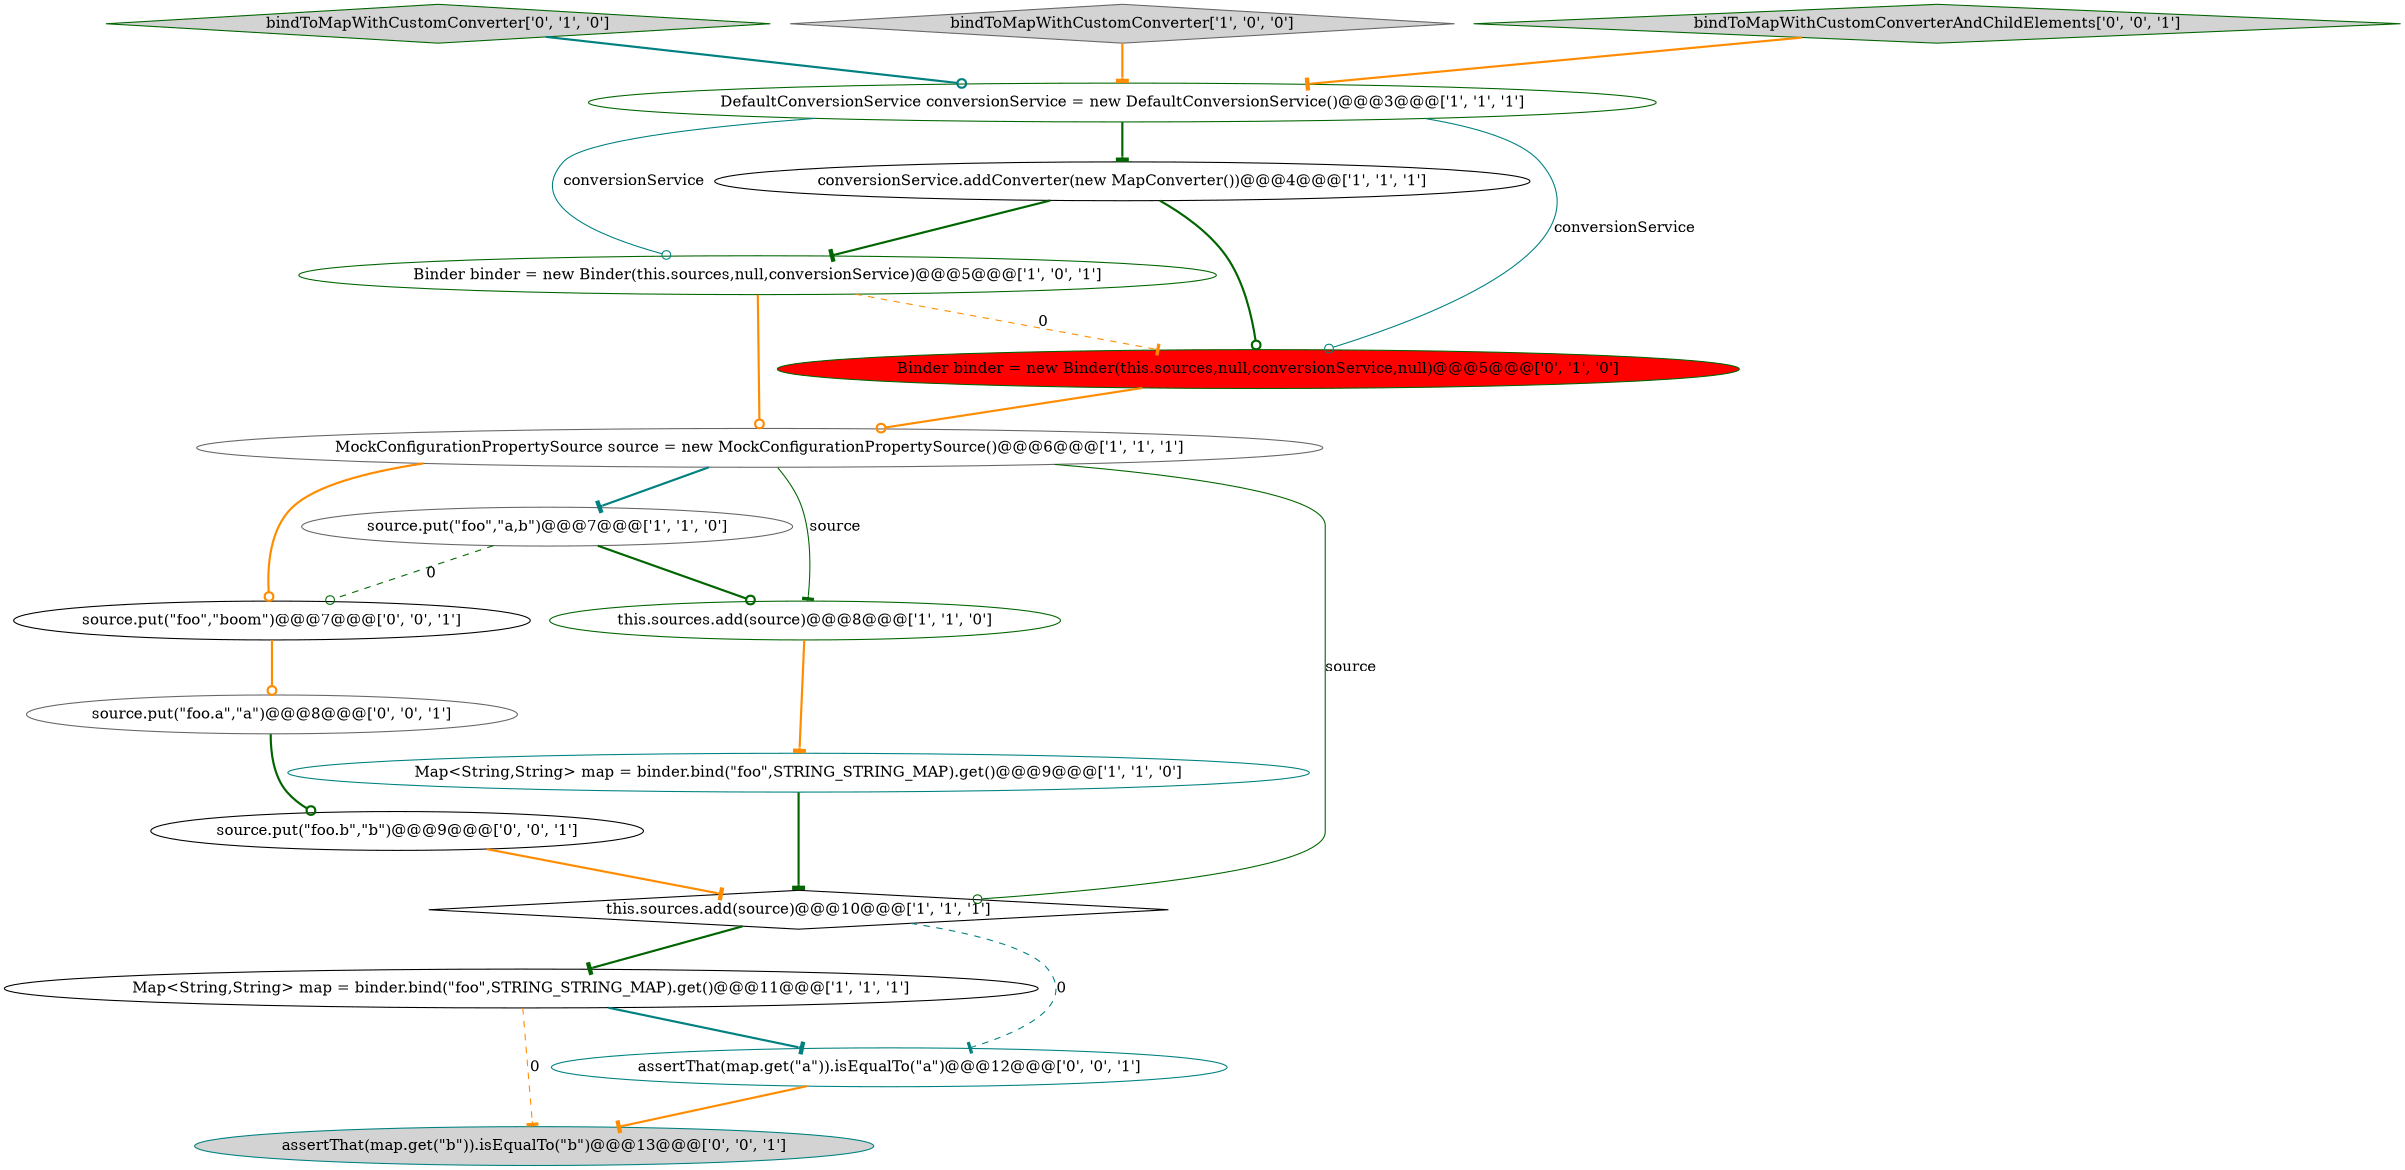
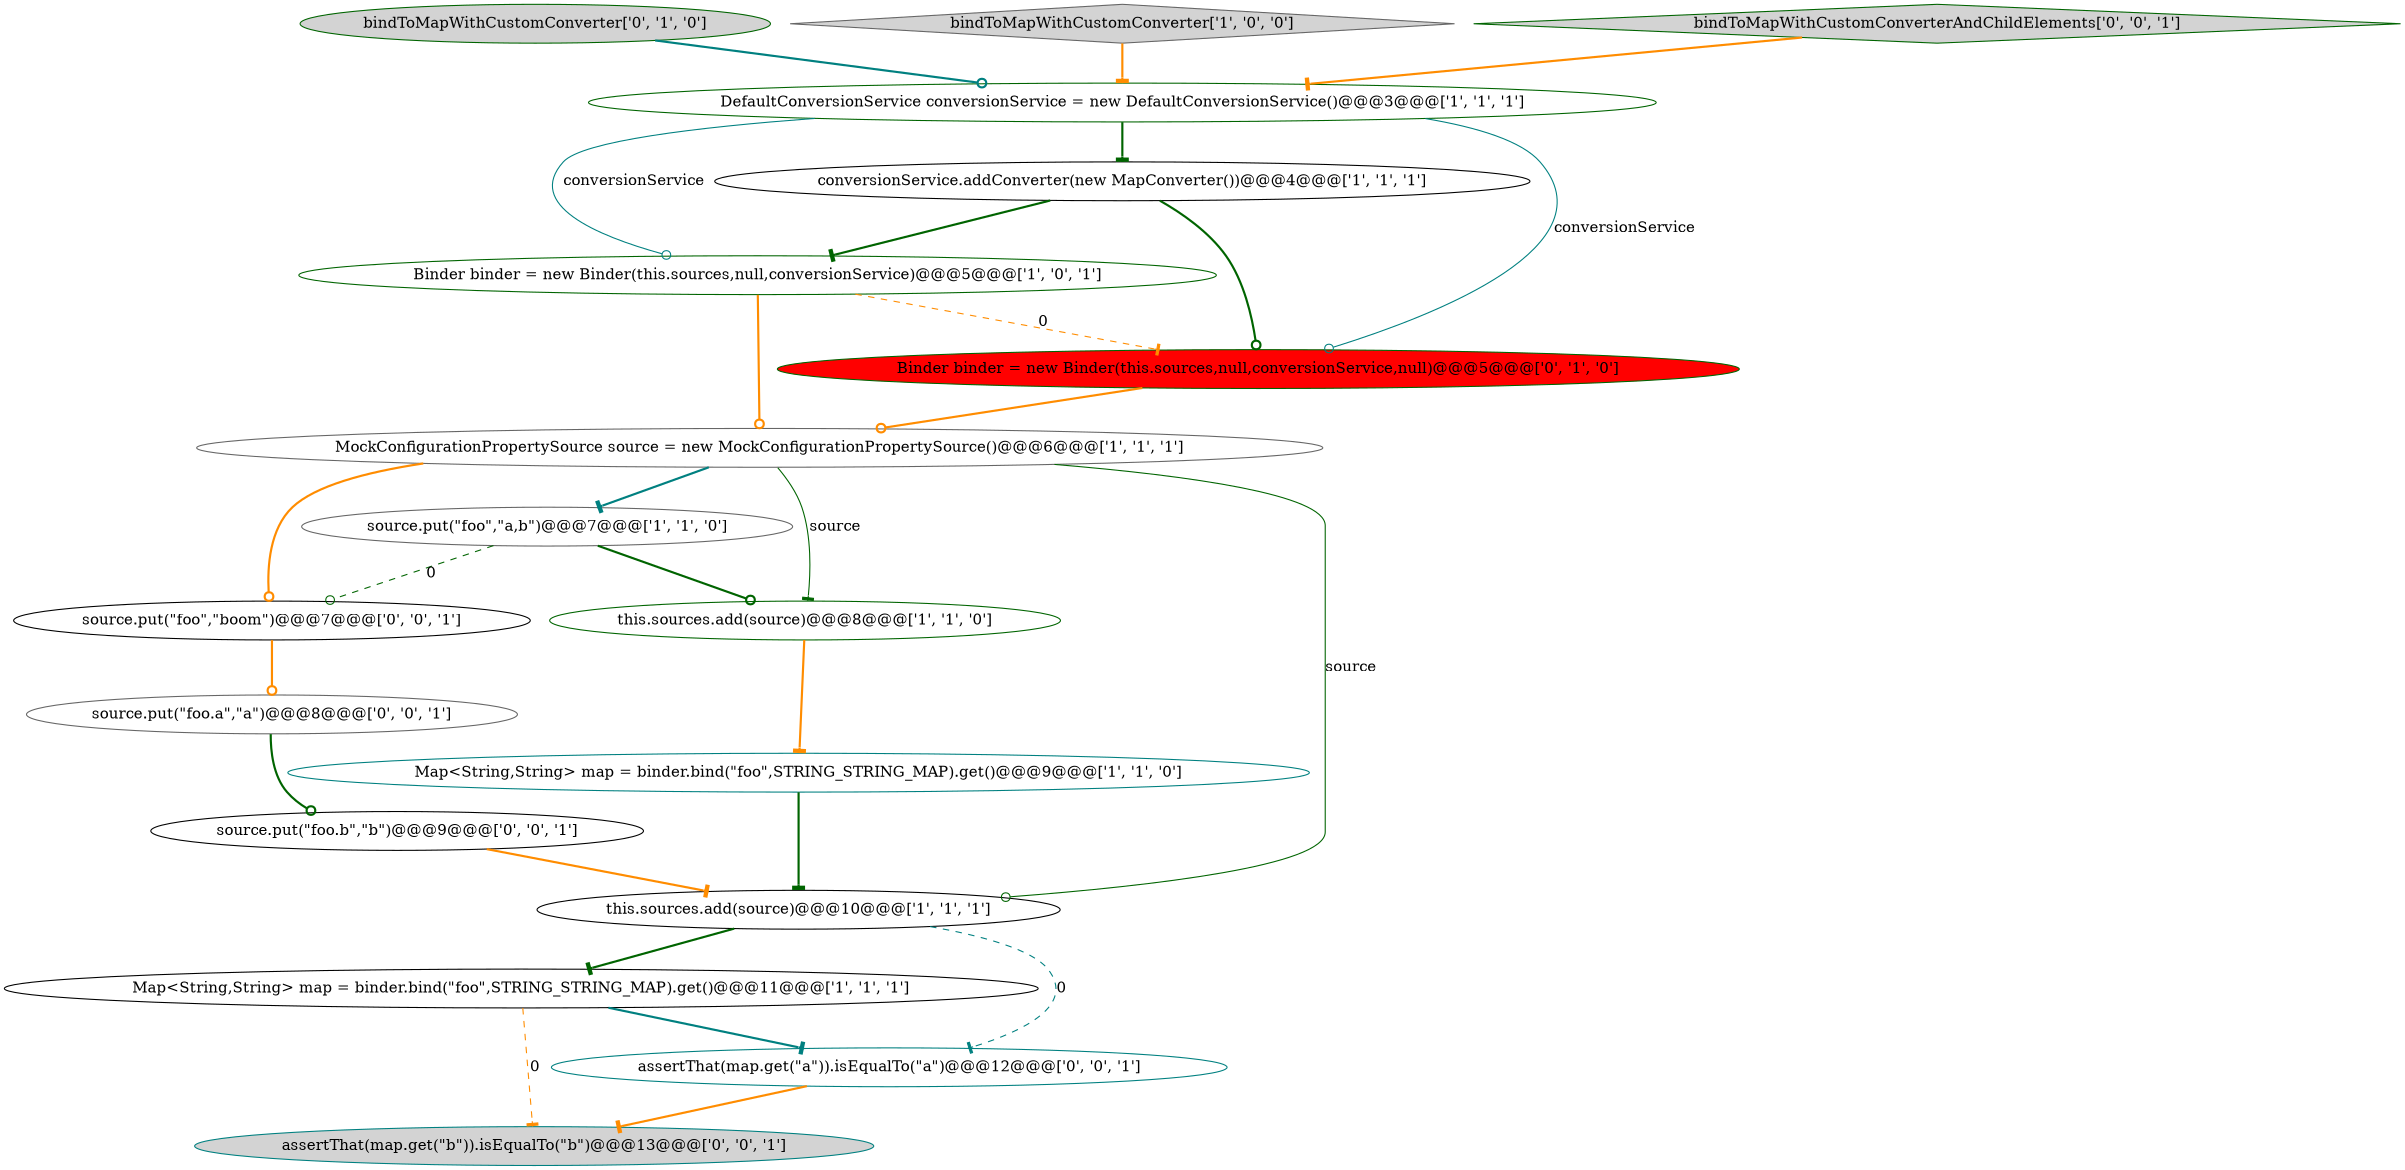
(438, 24) -> (535, 24)
(799, 910) -> (799, 910)
